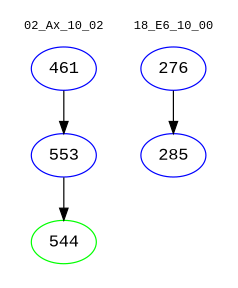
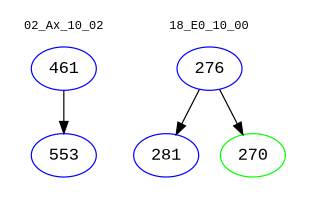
(174, 26) -> (210, 26)
(173, 155) -> (166, 155)
none -> (253, 155)
(64, 242) -> none
